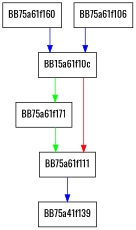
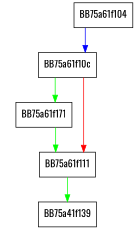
(32, 15) -> none
(103, 15) -> (103, 15)
(67, 65) -> (67, 65)
(67, 186) -> (67, 186)
